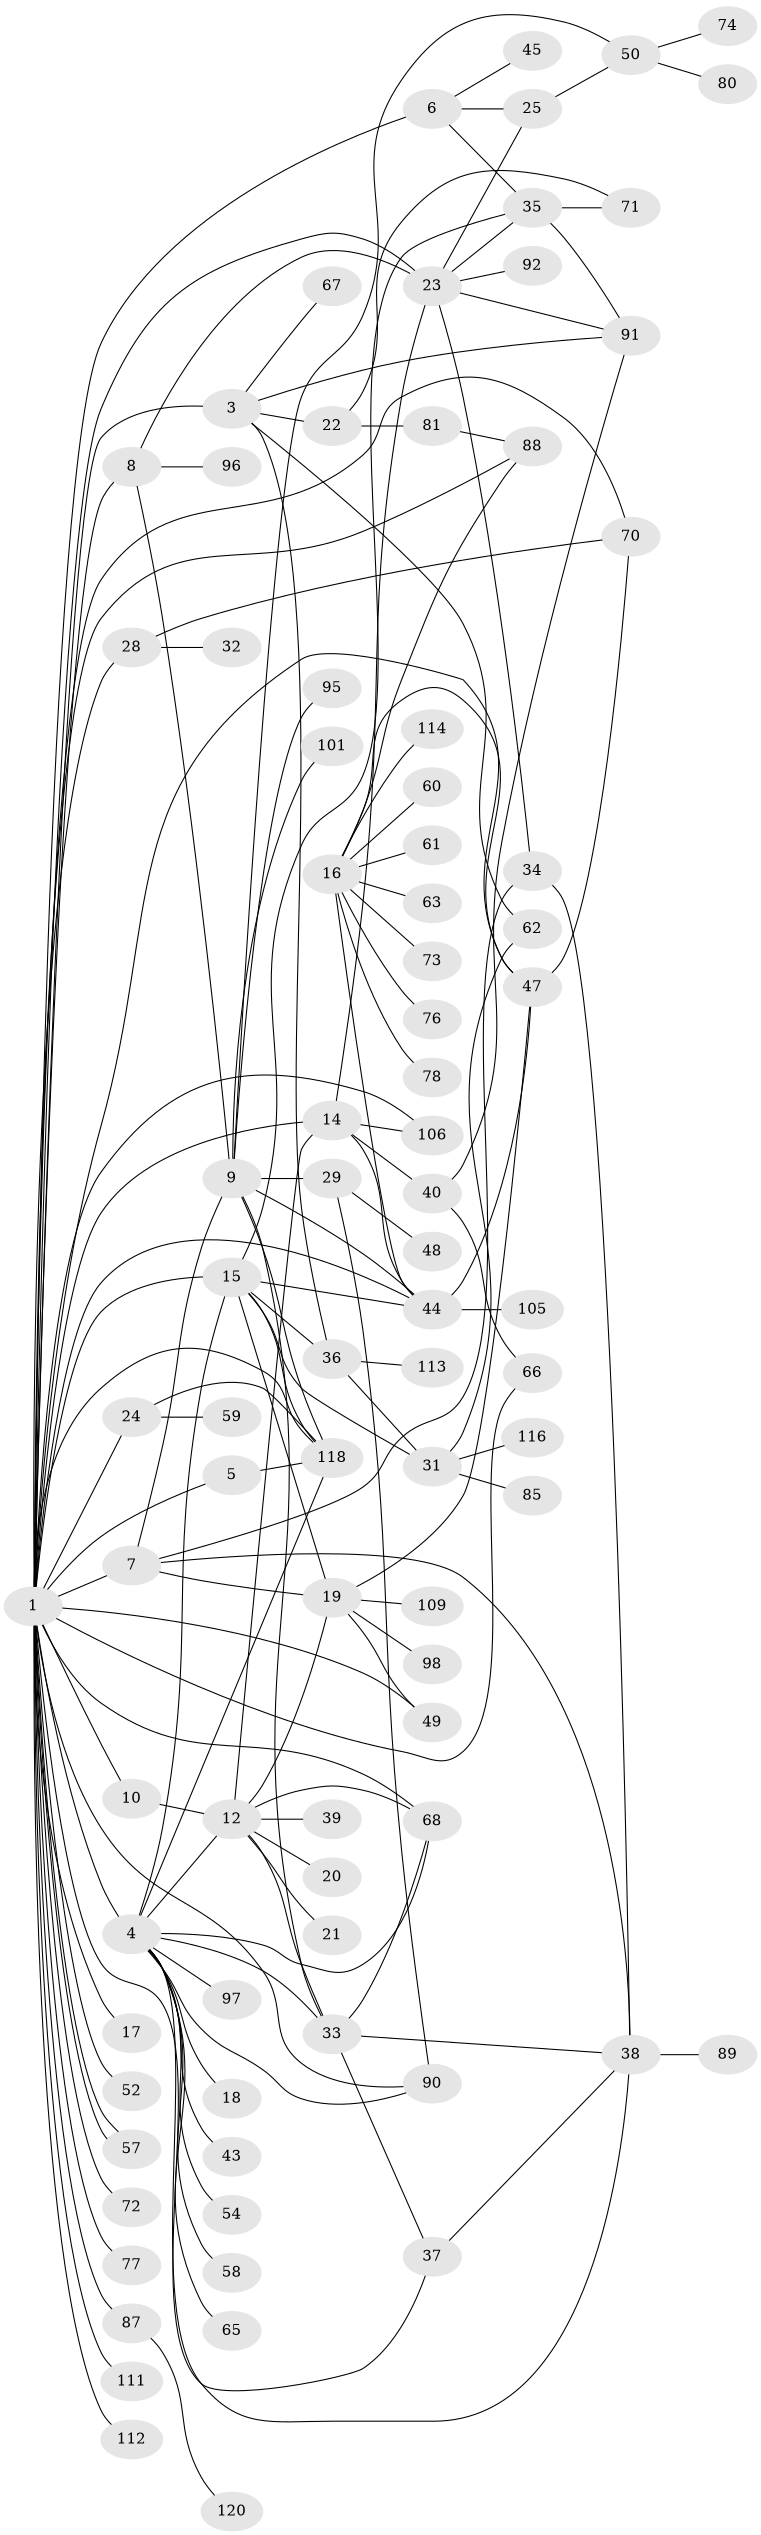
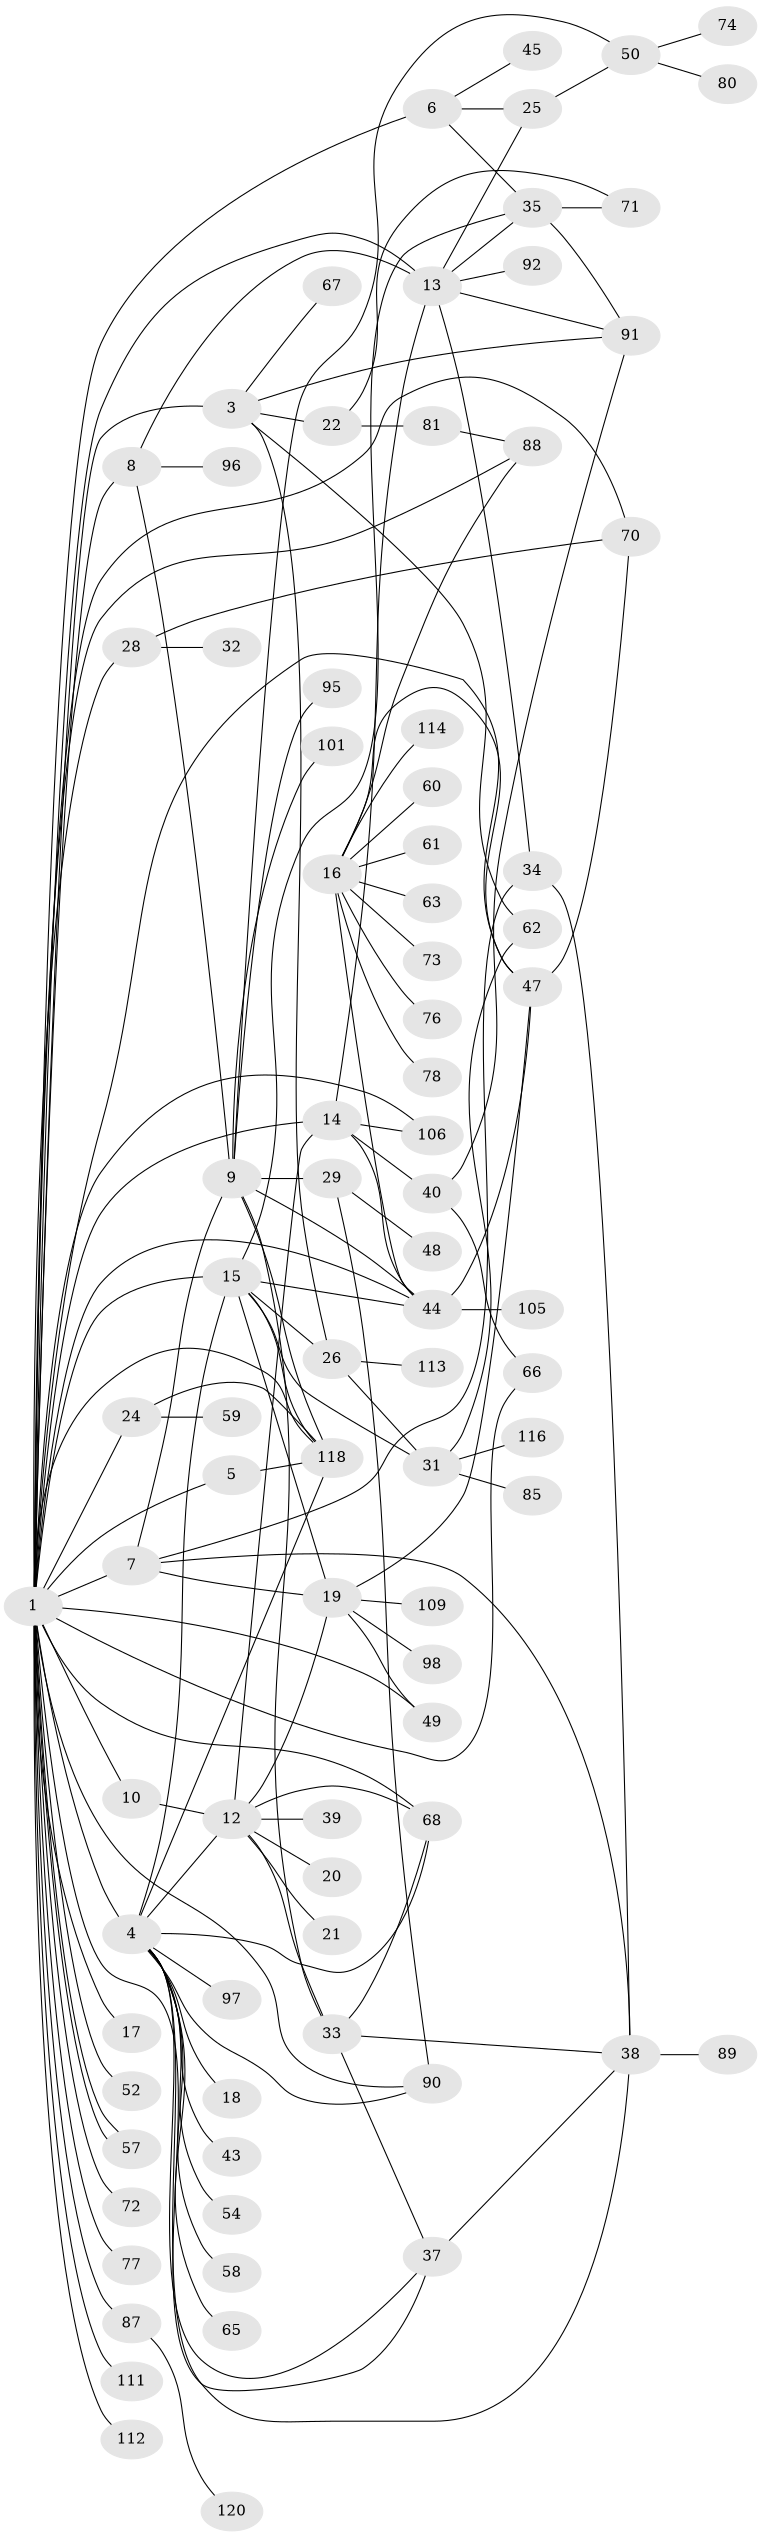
(432, 286) -> (432, 286)
(332, 1359) -> (332, 1359)
(247, 1963) -> (193, 2346)
